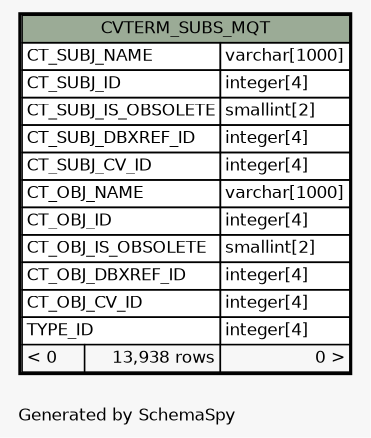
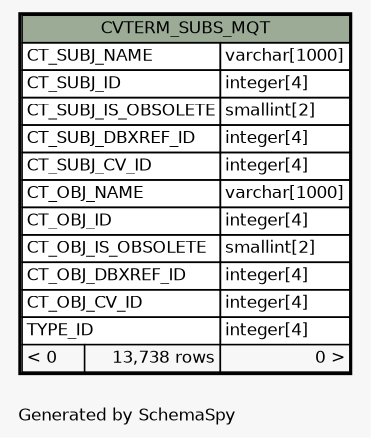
(164, 358) -> (164, 358)
